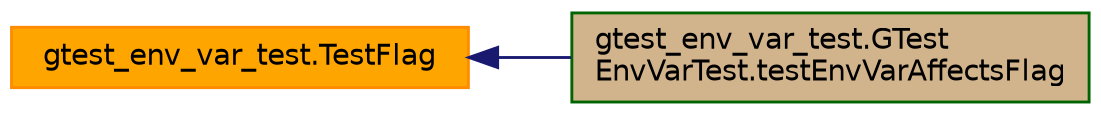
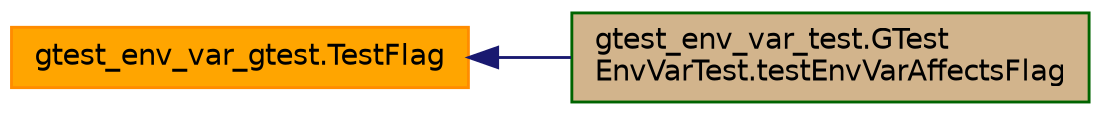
(240, 57) -> (240, 57)
